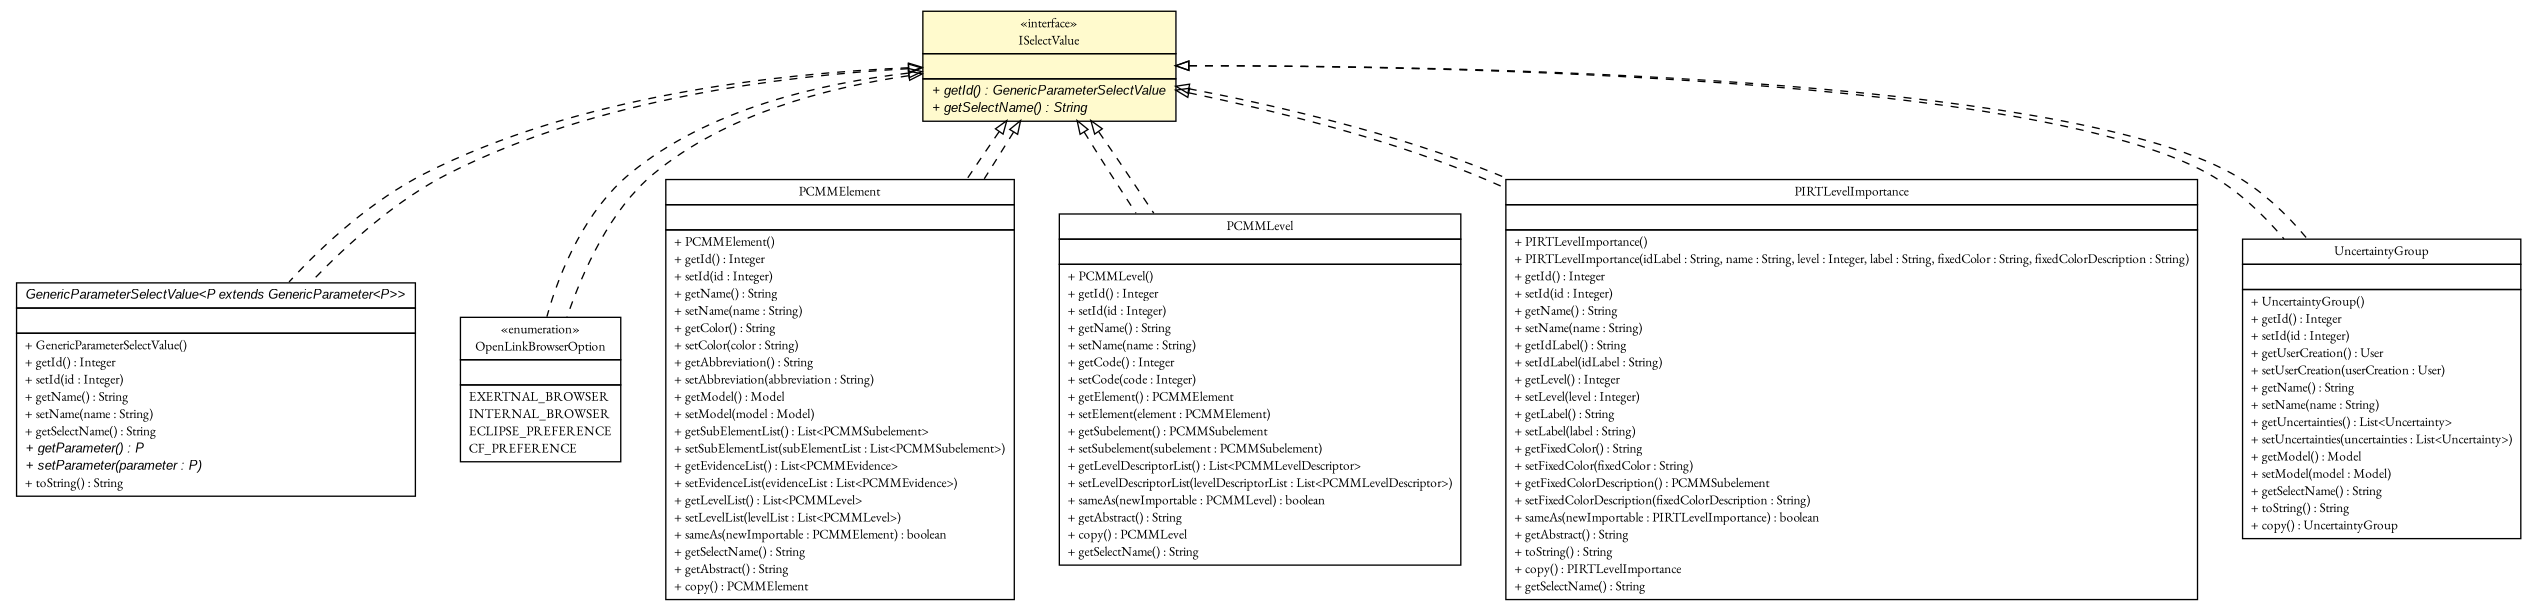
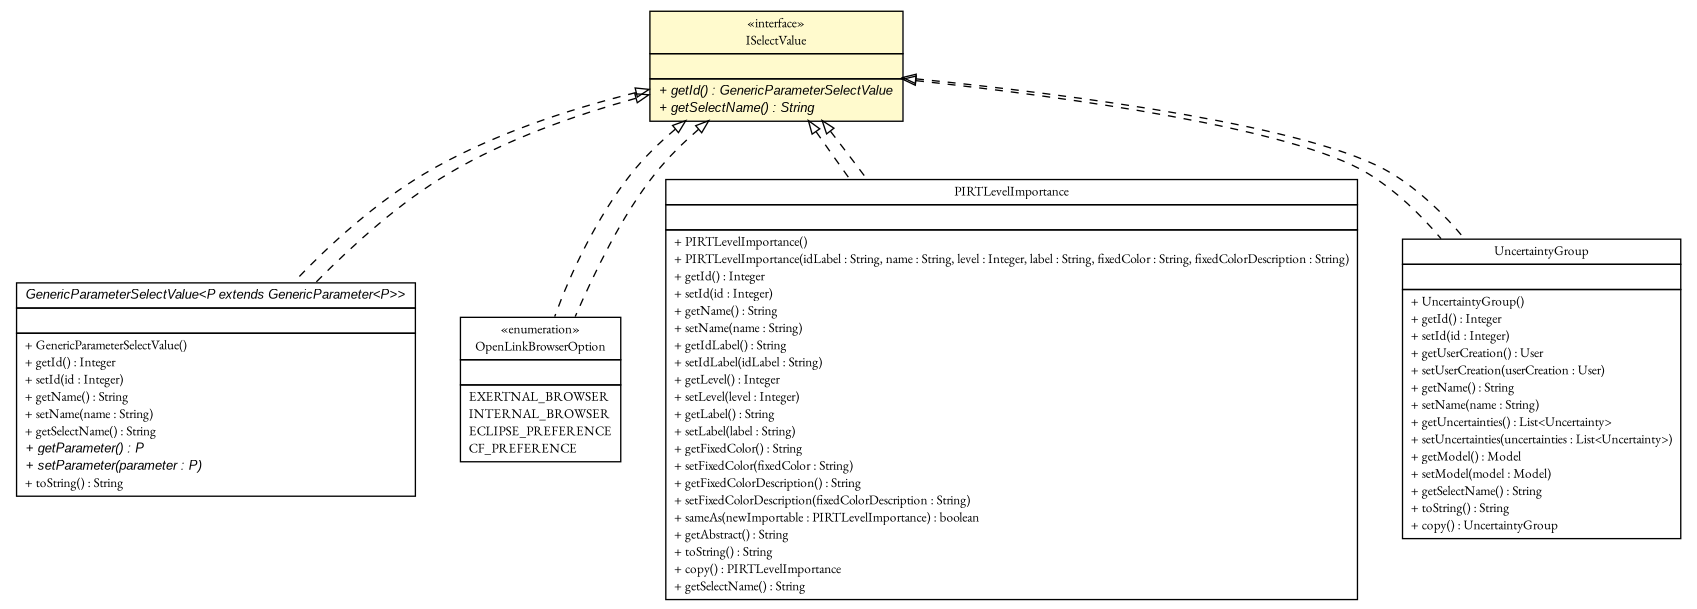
(839, 389) -> none
(1259, 389) -> none
(1642, 483) -> (768, 483)
